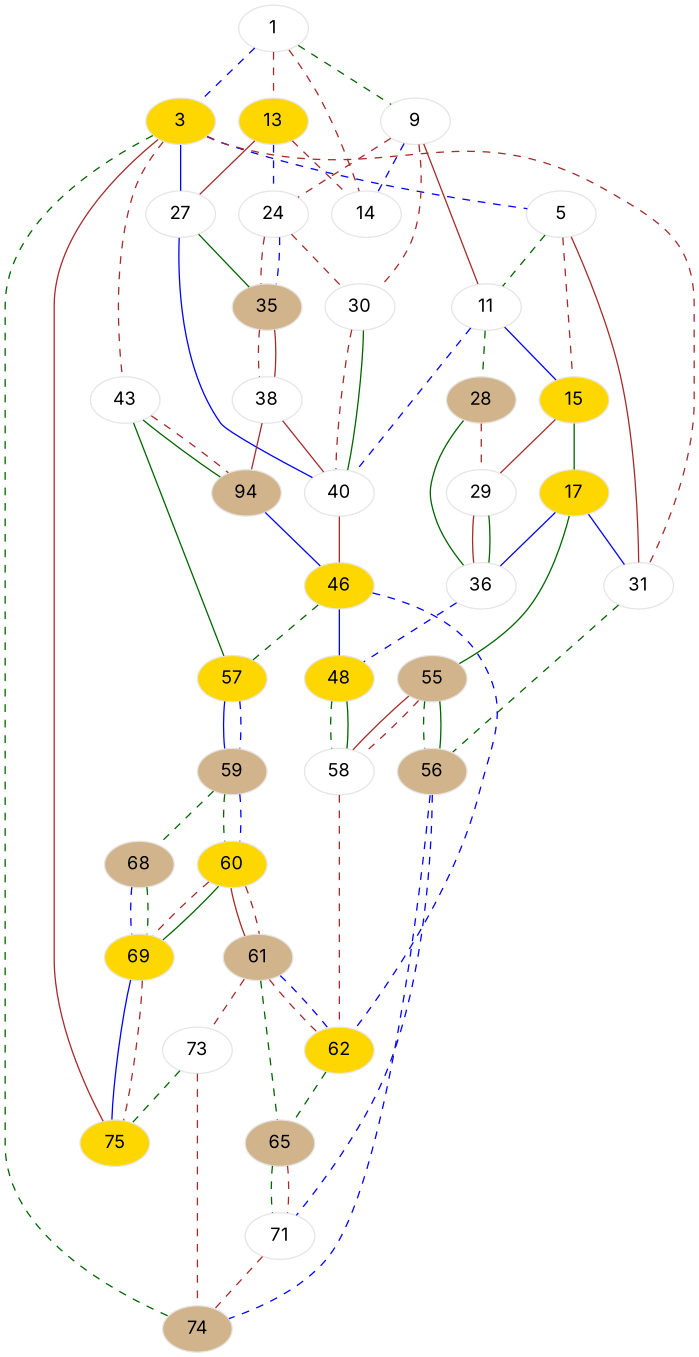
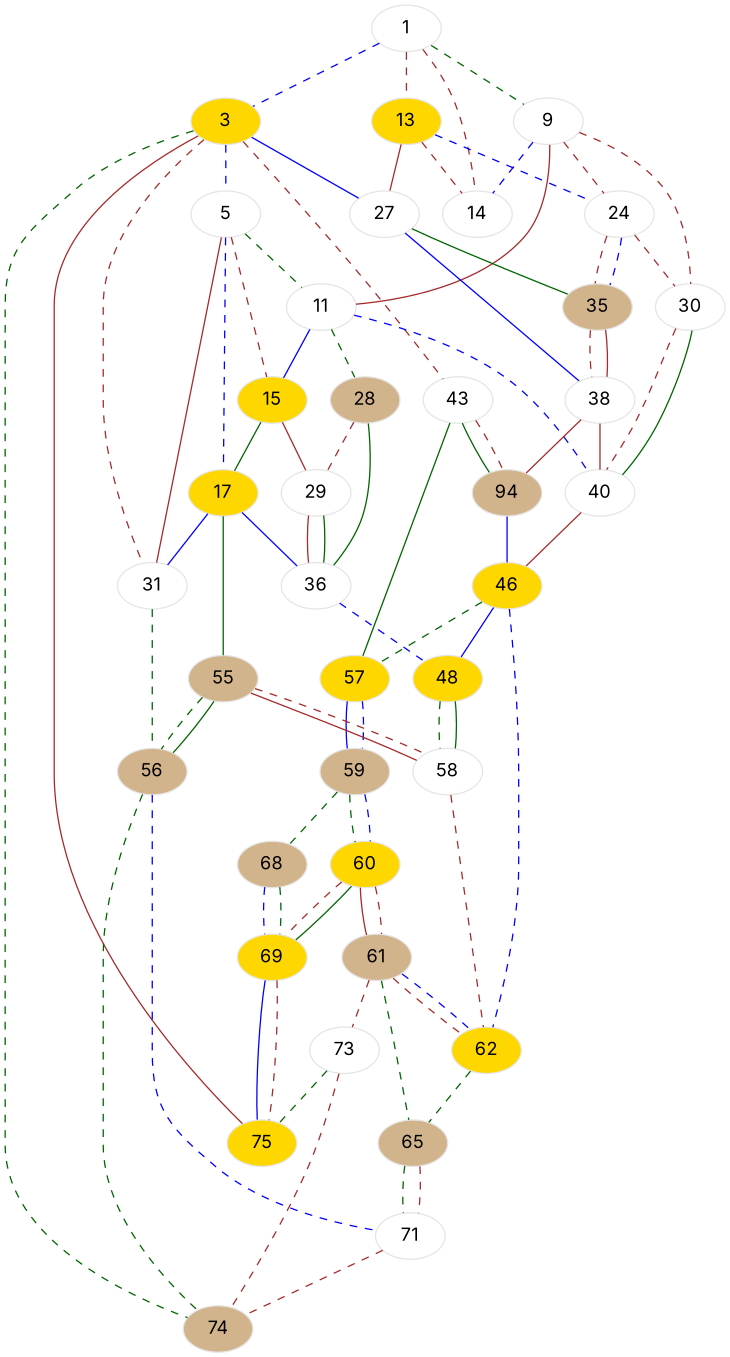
none -> (225, 353)
(201, 385) -> (492, 307)
(384, 1104) -> (103, 1064)
